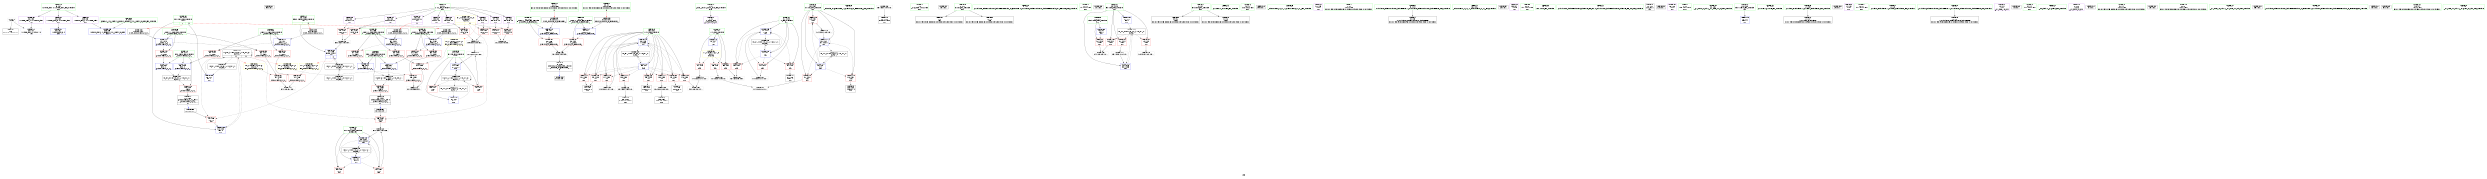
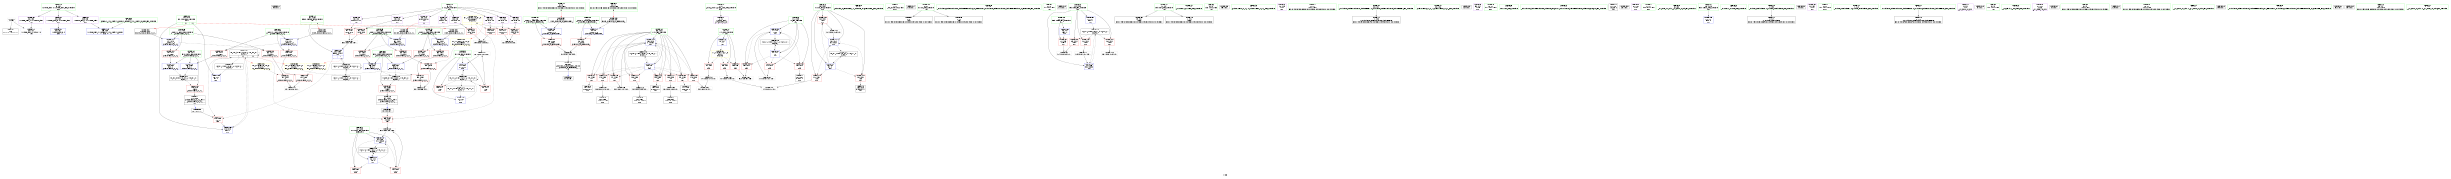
(592, 83) -> (603, 84)
